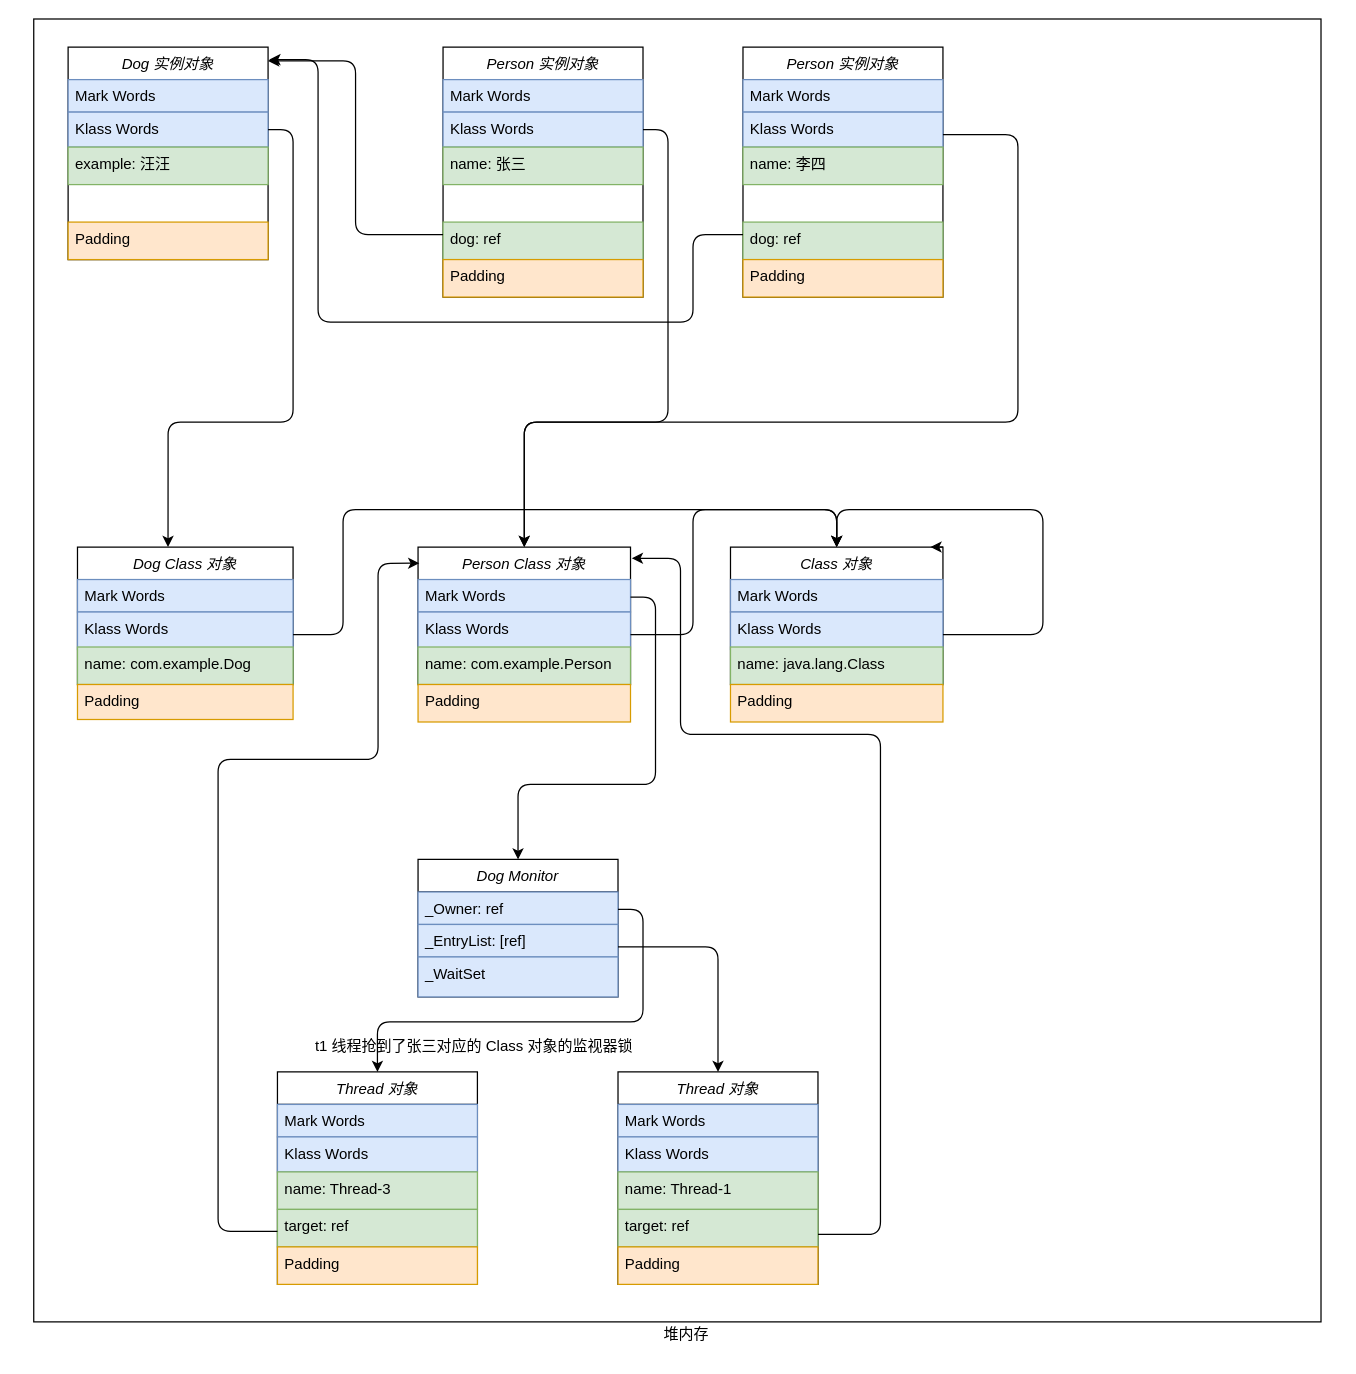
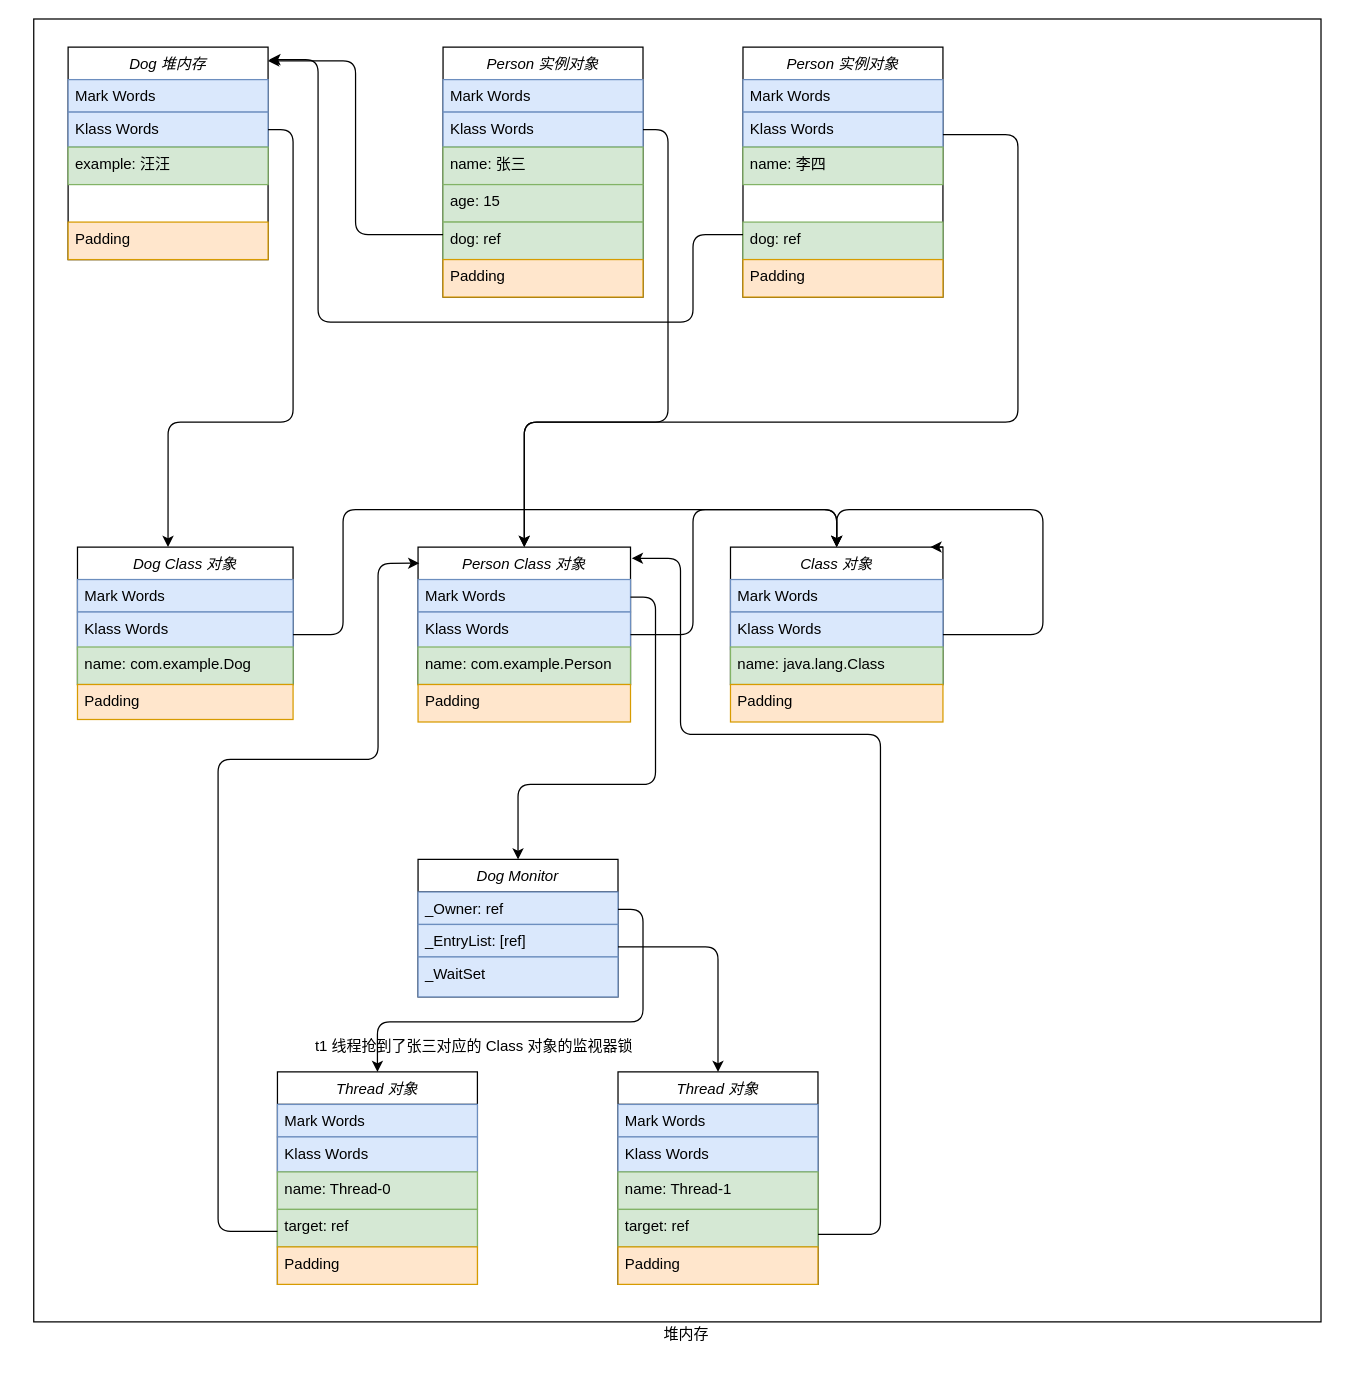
(168, 64) -> (168, 64)
none -> (543, 203)
(339, 1189) -> (339, 1189)
